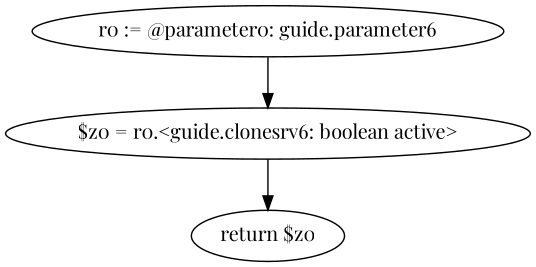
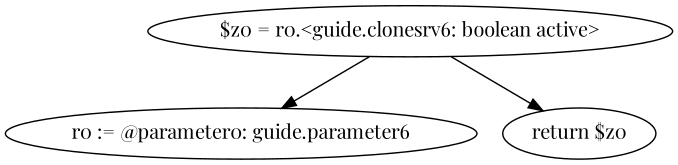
(268, 75) -> (332, 79)
